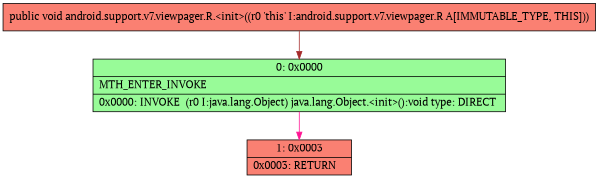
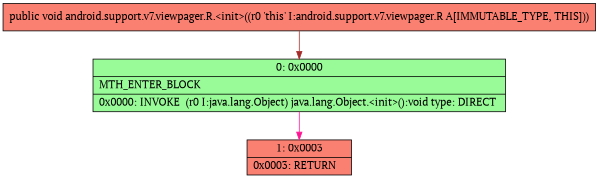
(153, 85) -> (150, 85)
